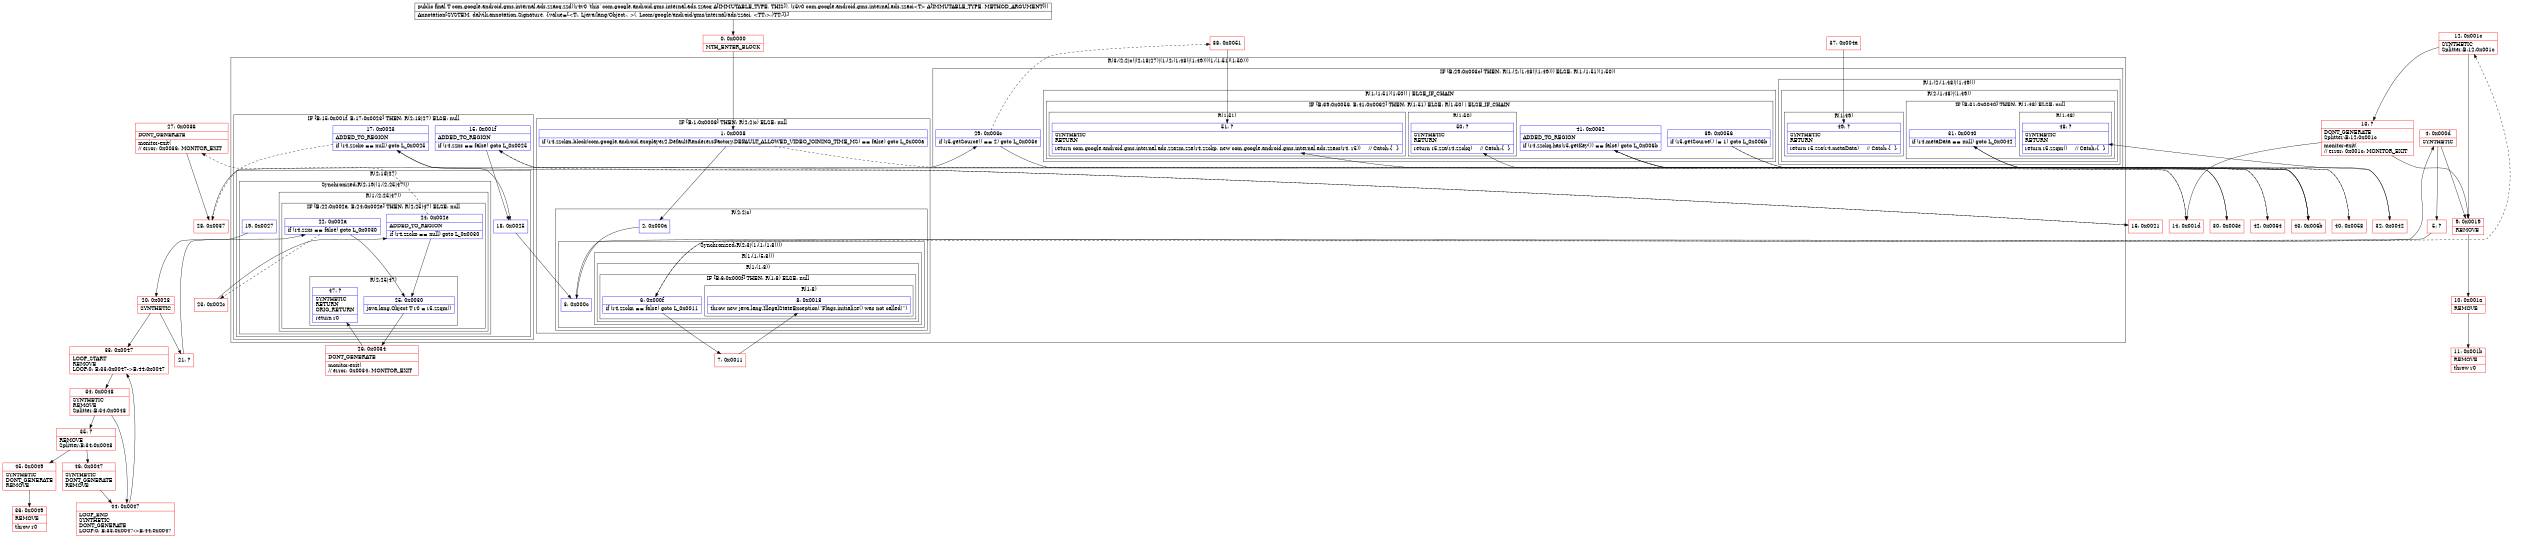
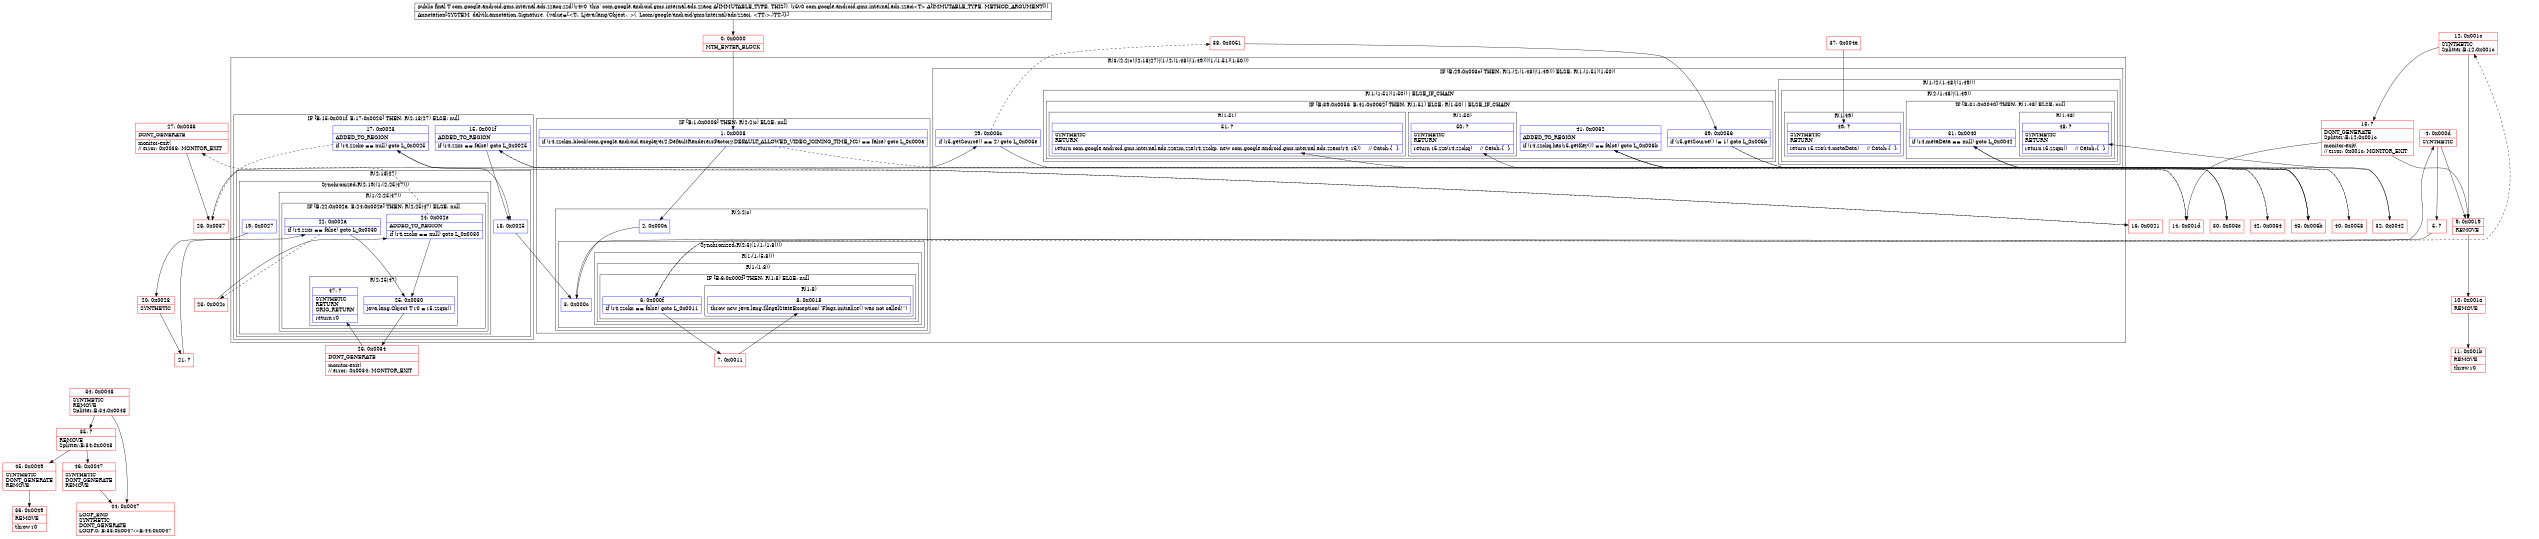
(1227, 85) -> (1498, 47)
(119, 360) -> none
